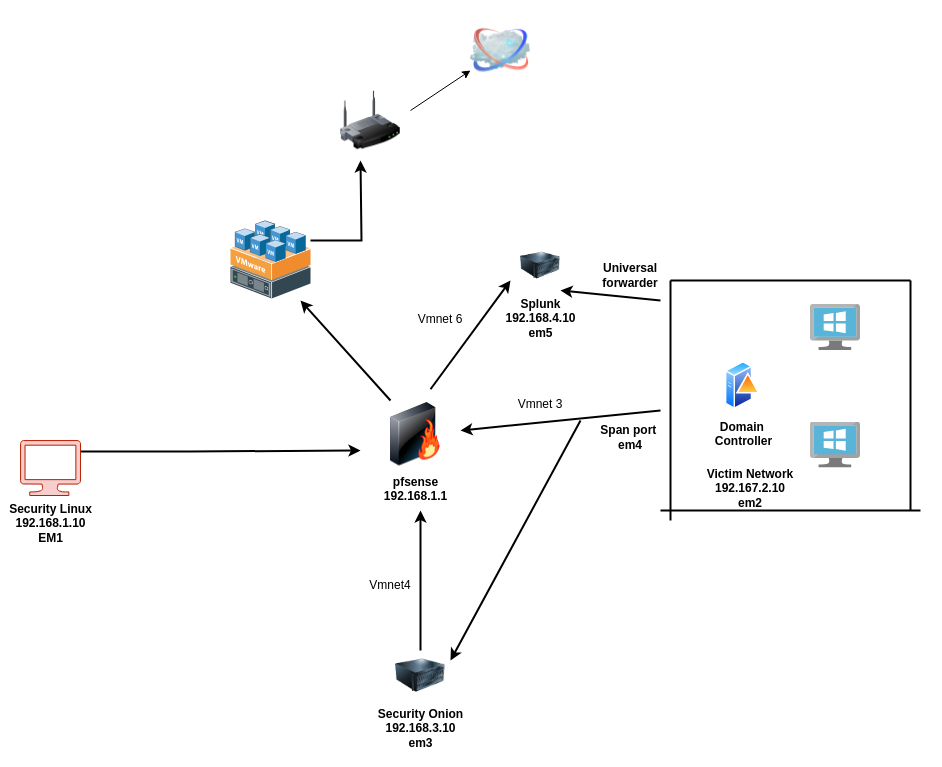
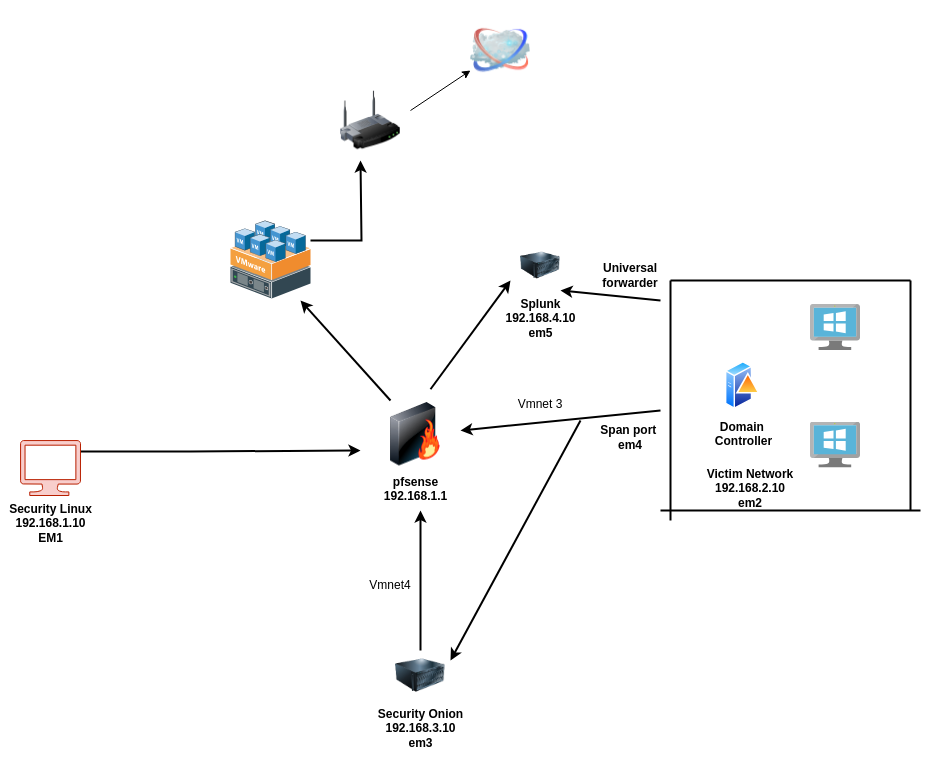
(441, 320) -> none
(751, 496) -> (751, 496)
